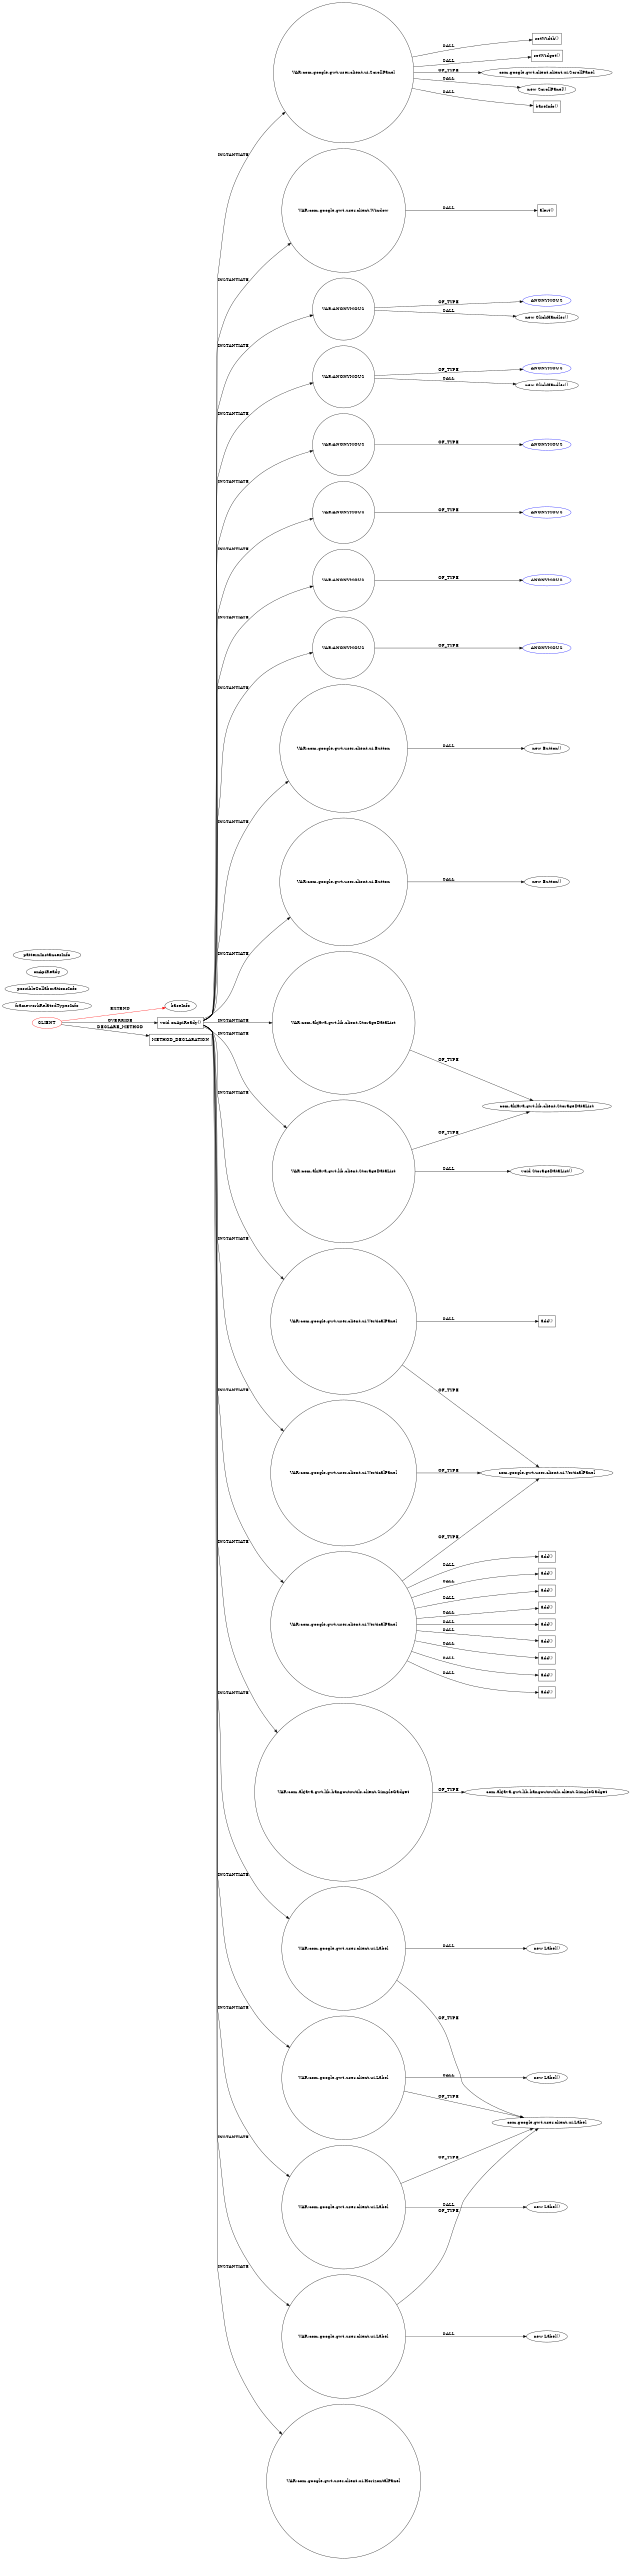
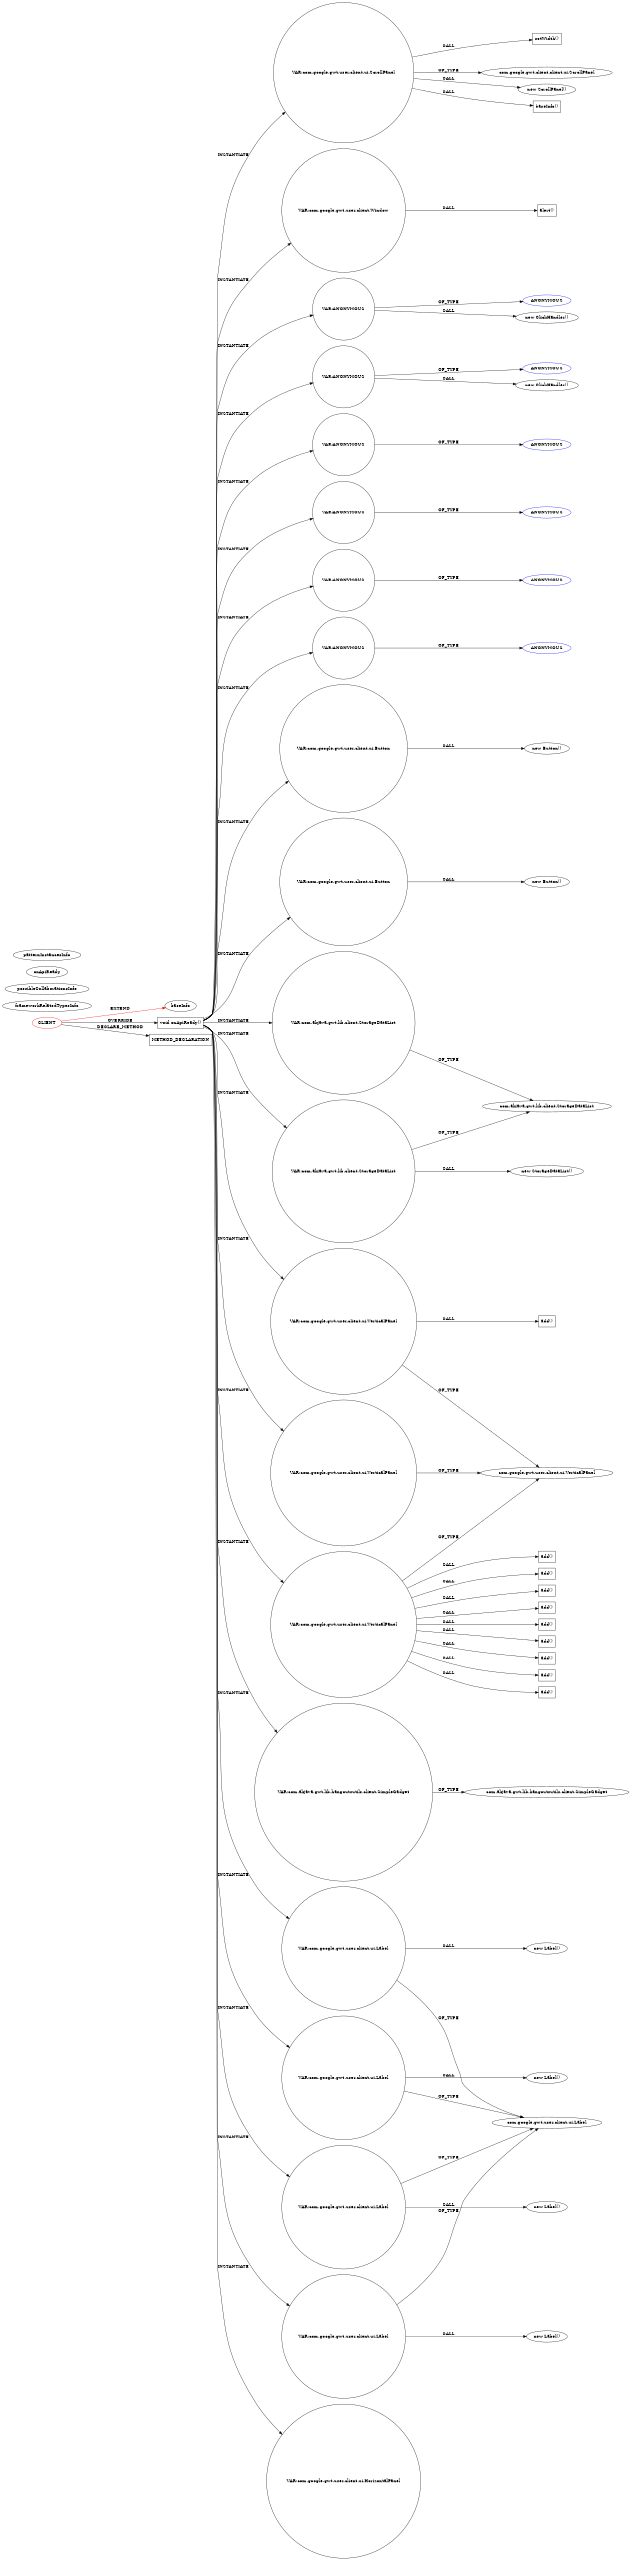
(547, 56) -> none
(547, 1171) -> (547, 1171)
